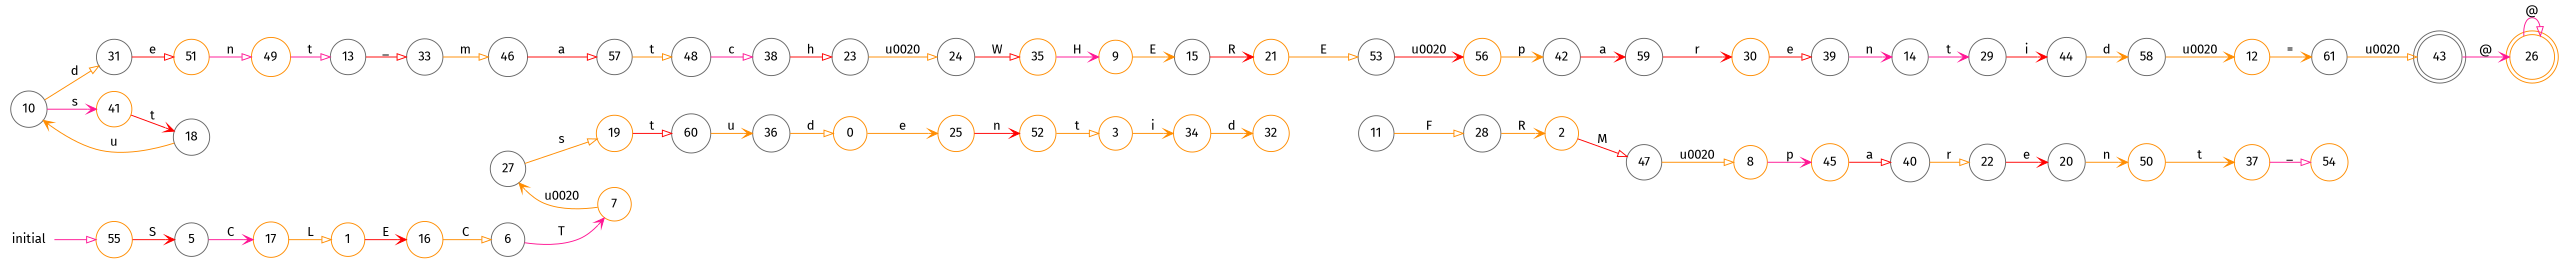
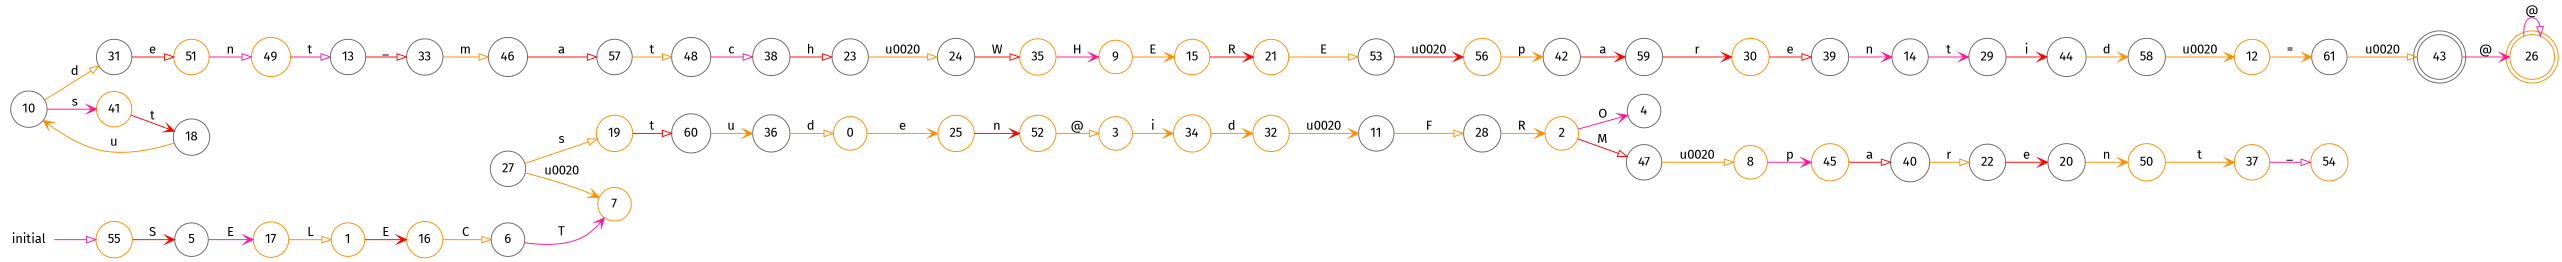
(1192, 57) -> (1192, 57)
none -> (1644, 111)
(1077, 126) -> (1077, 126)
none -> (1319, 133)
(559, 207) -> (558, 182)
(231, 233) -> (231, 233)
